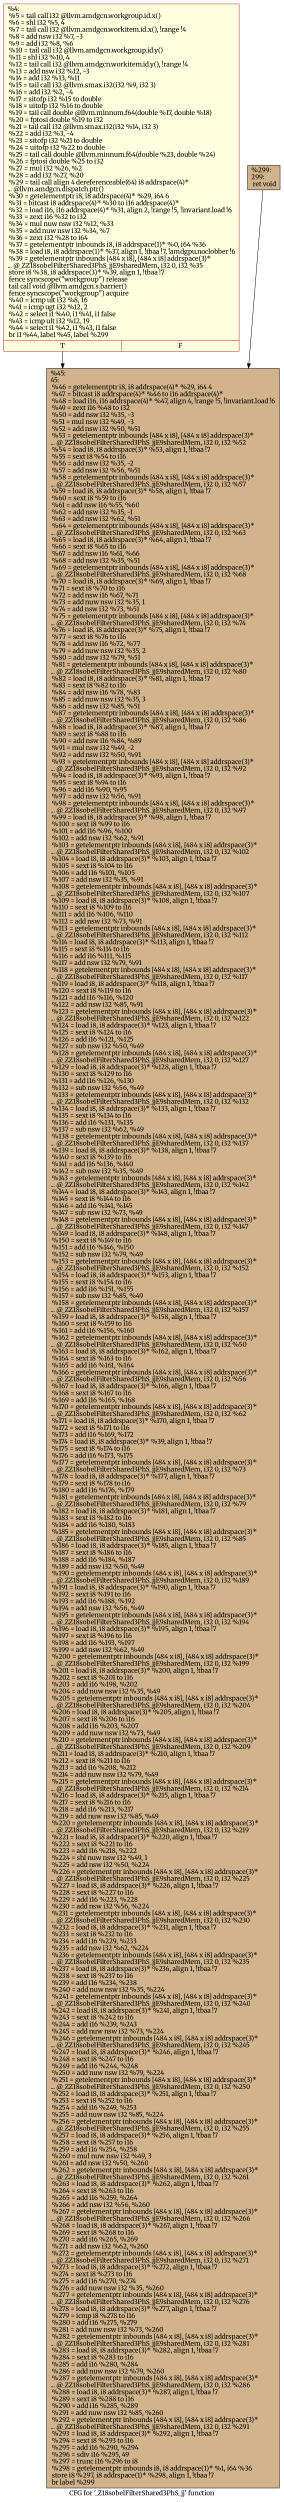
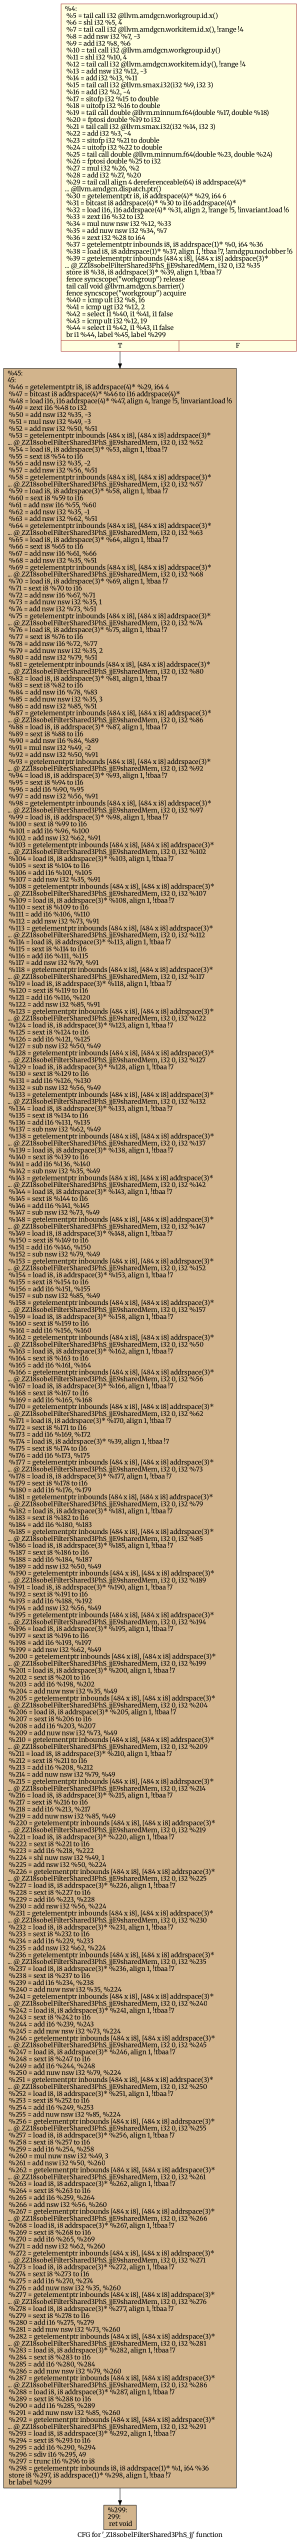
(256, 277) -> (120, 2494)
(93, 2316) -> (49, 2316)
